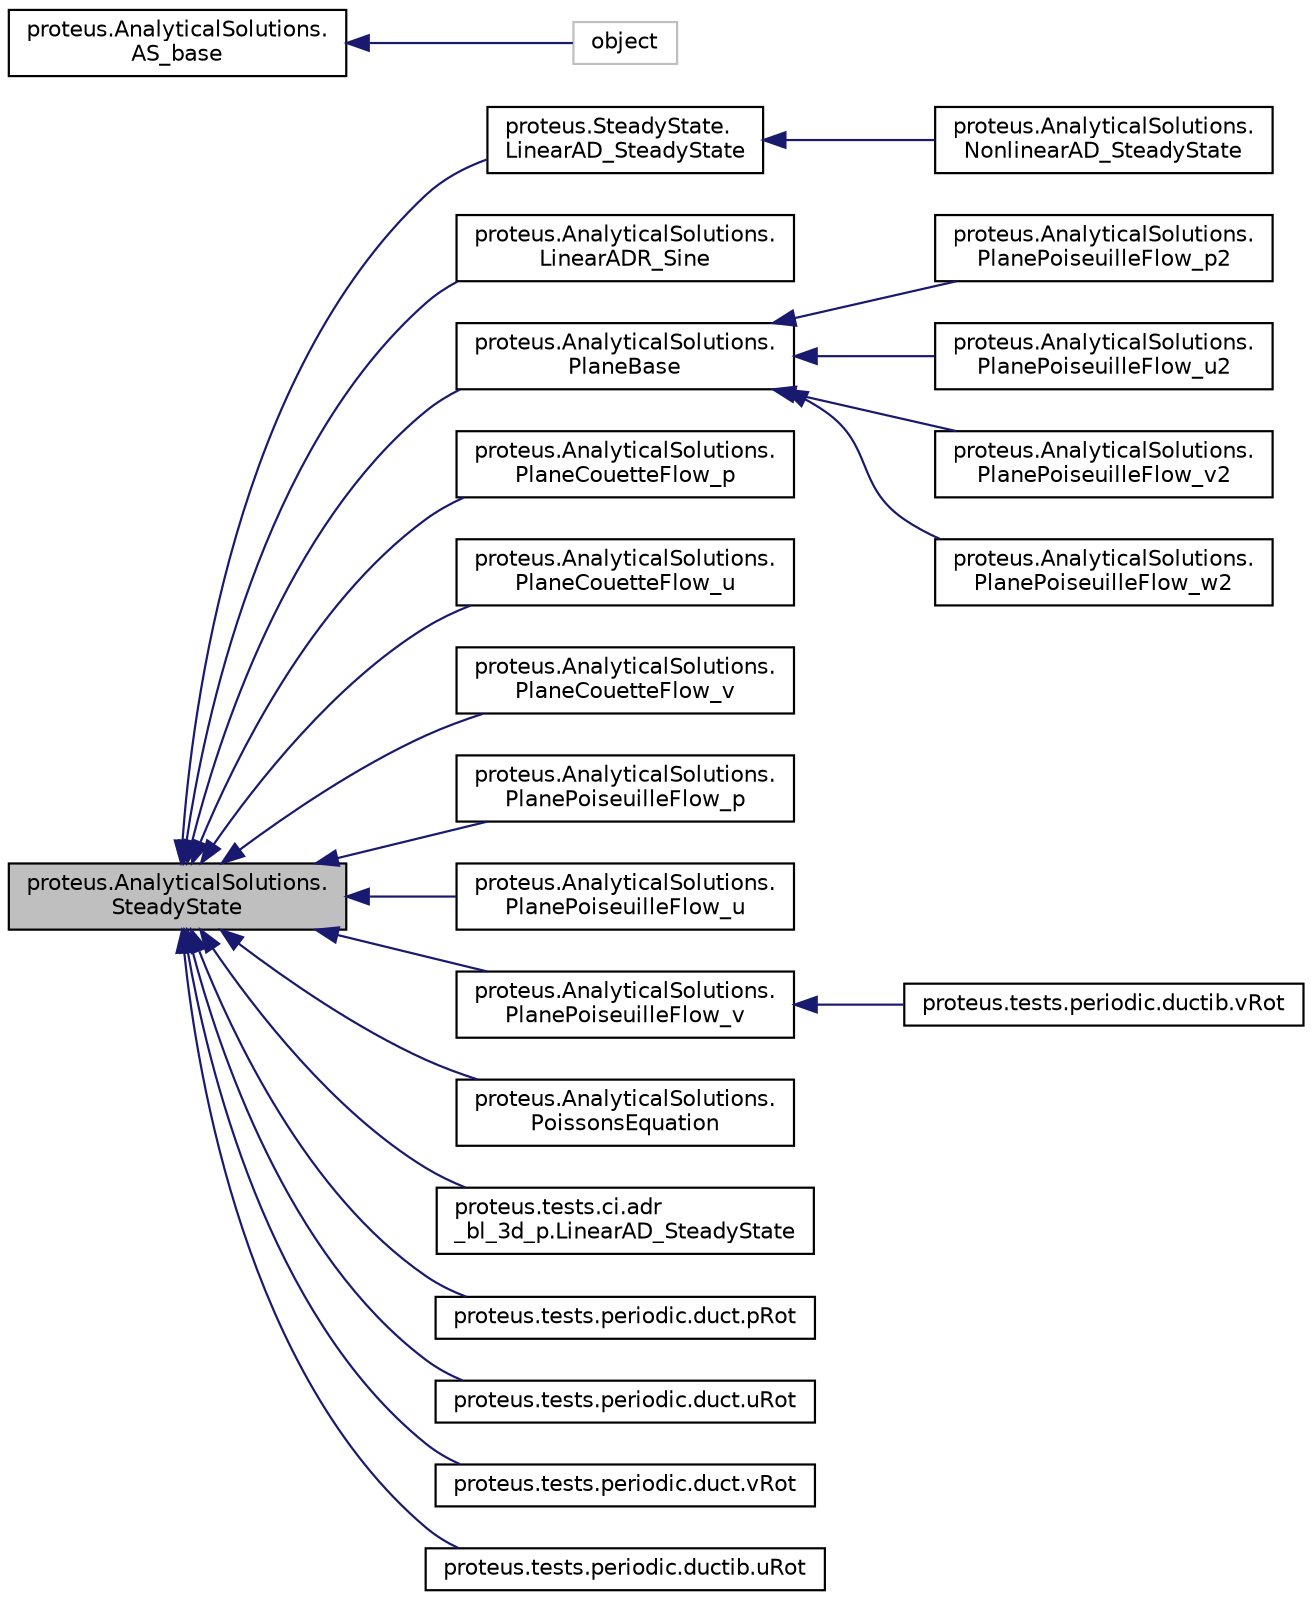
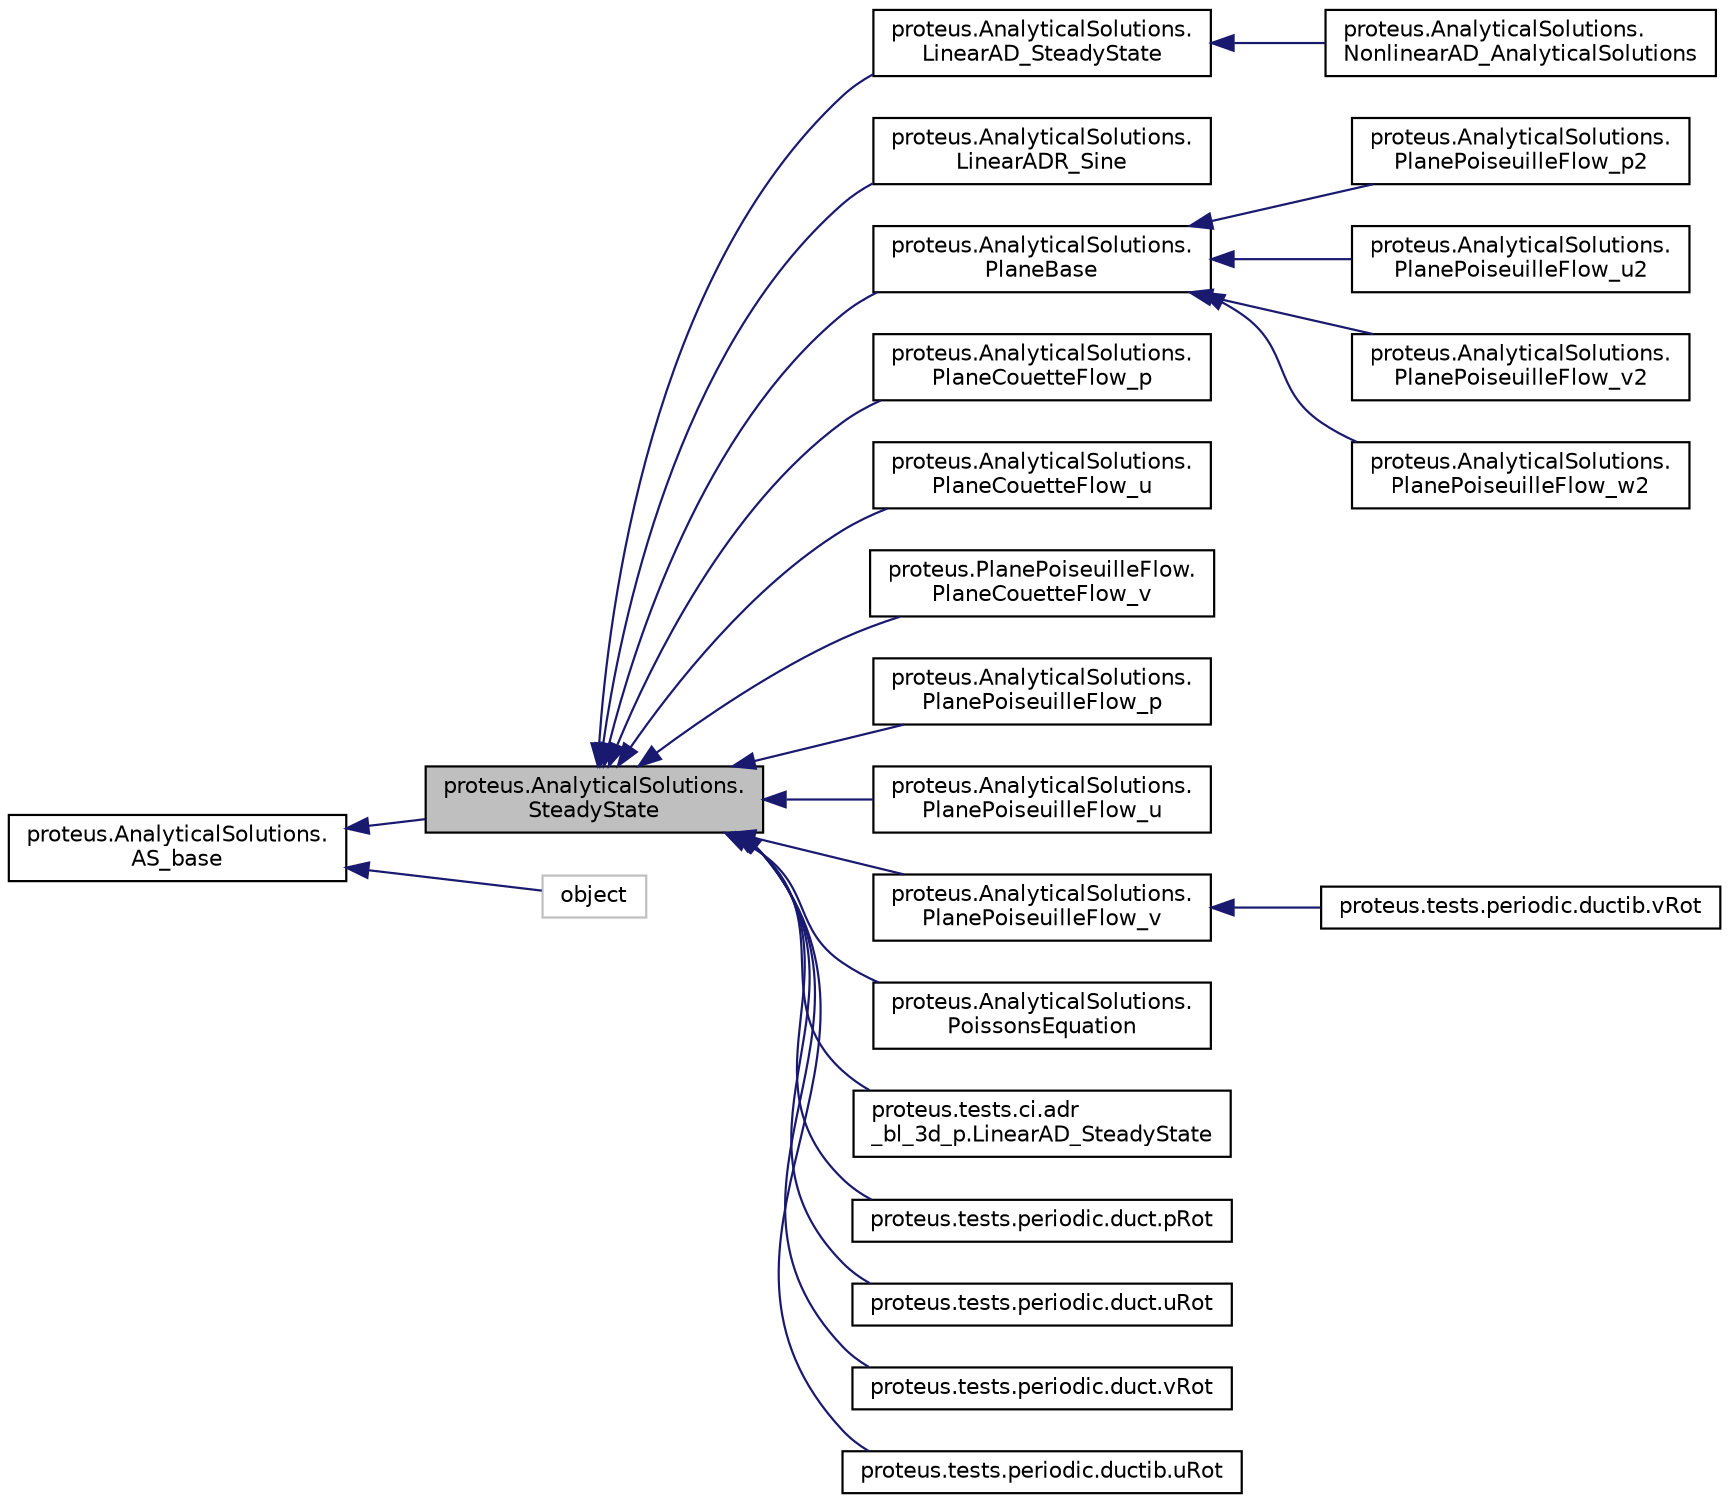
(625, 140) -> (1042, 43)
(1104, 140) -> (1521, 43)
(625, 680) -> (1042, 583)
none -> (397, 823)
